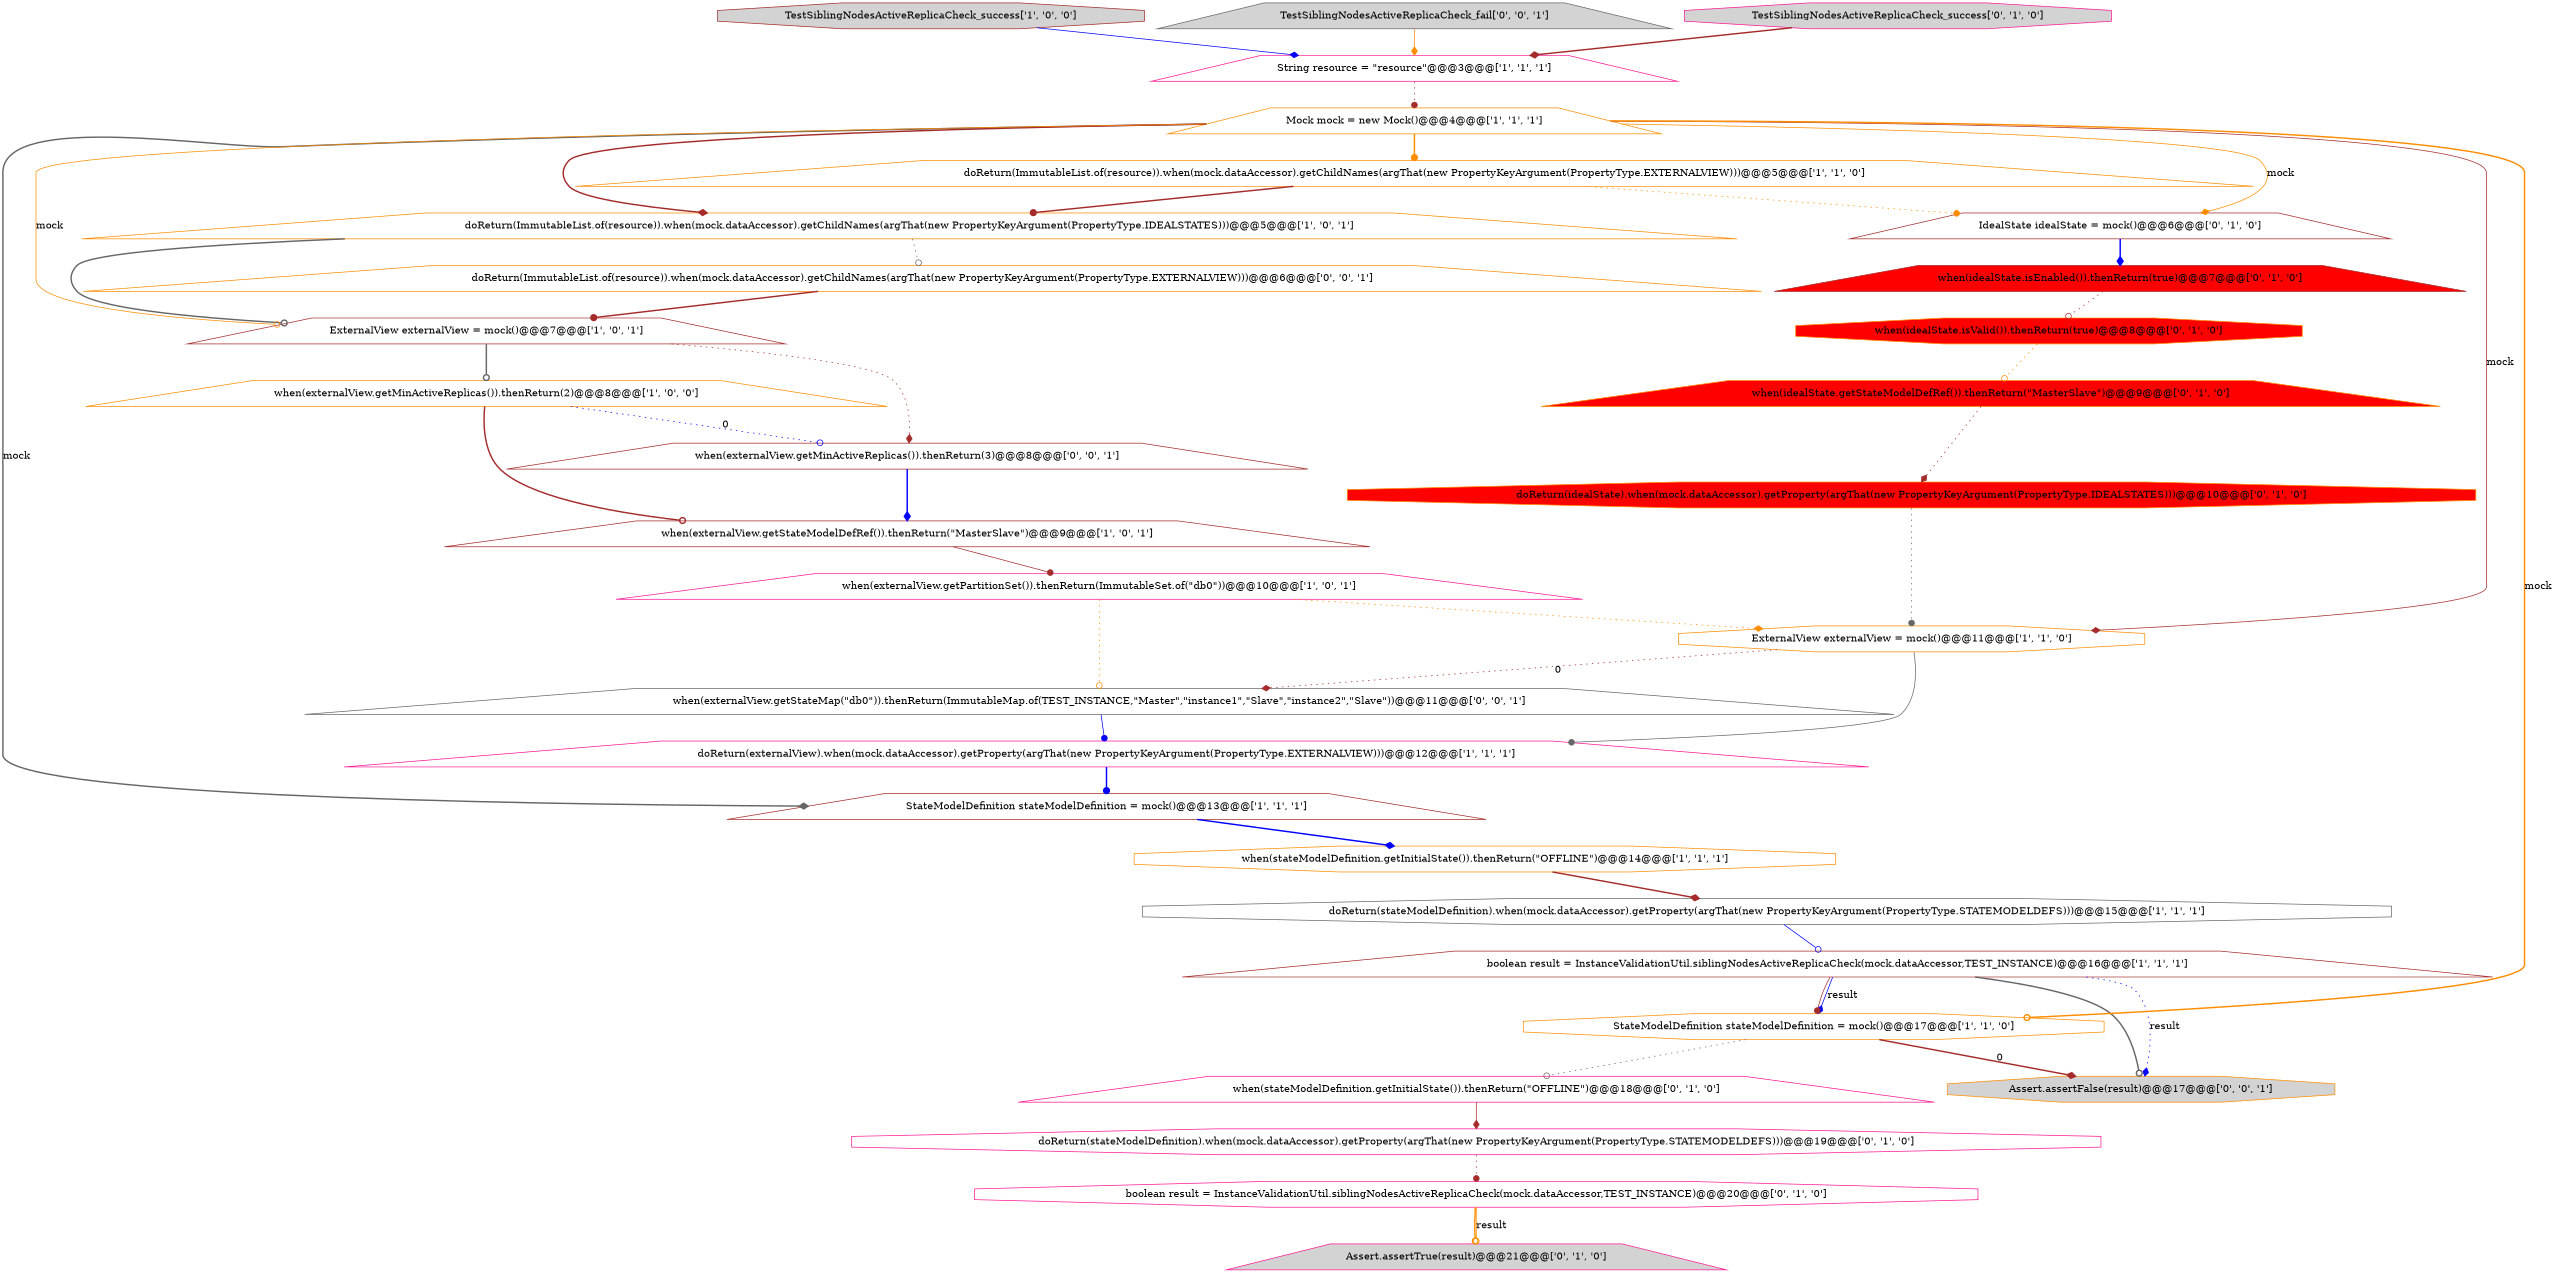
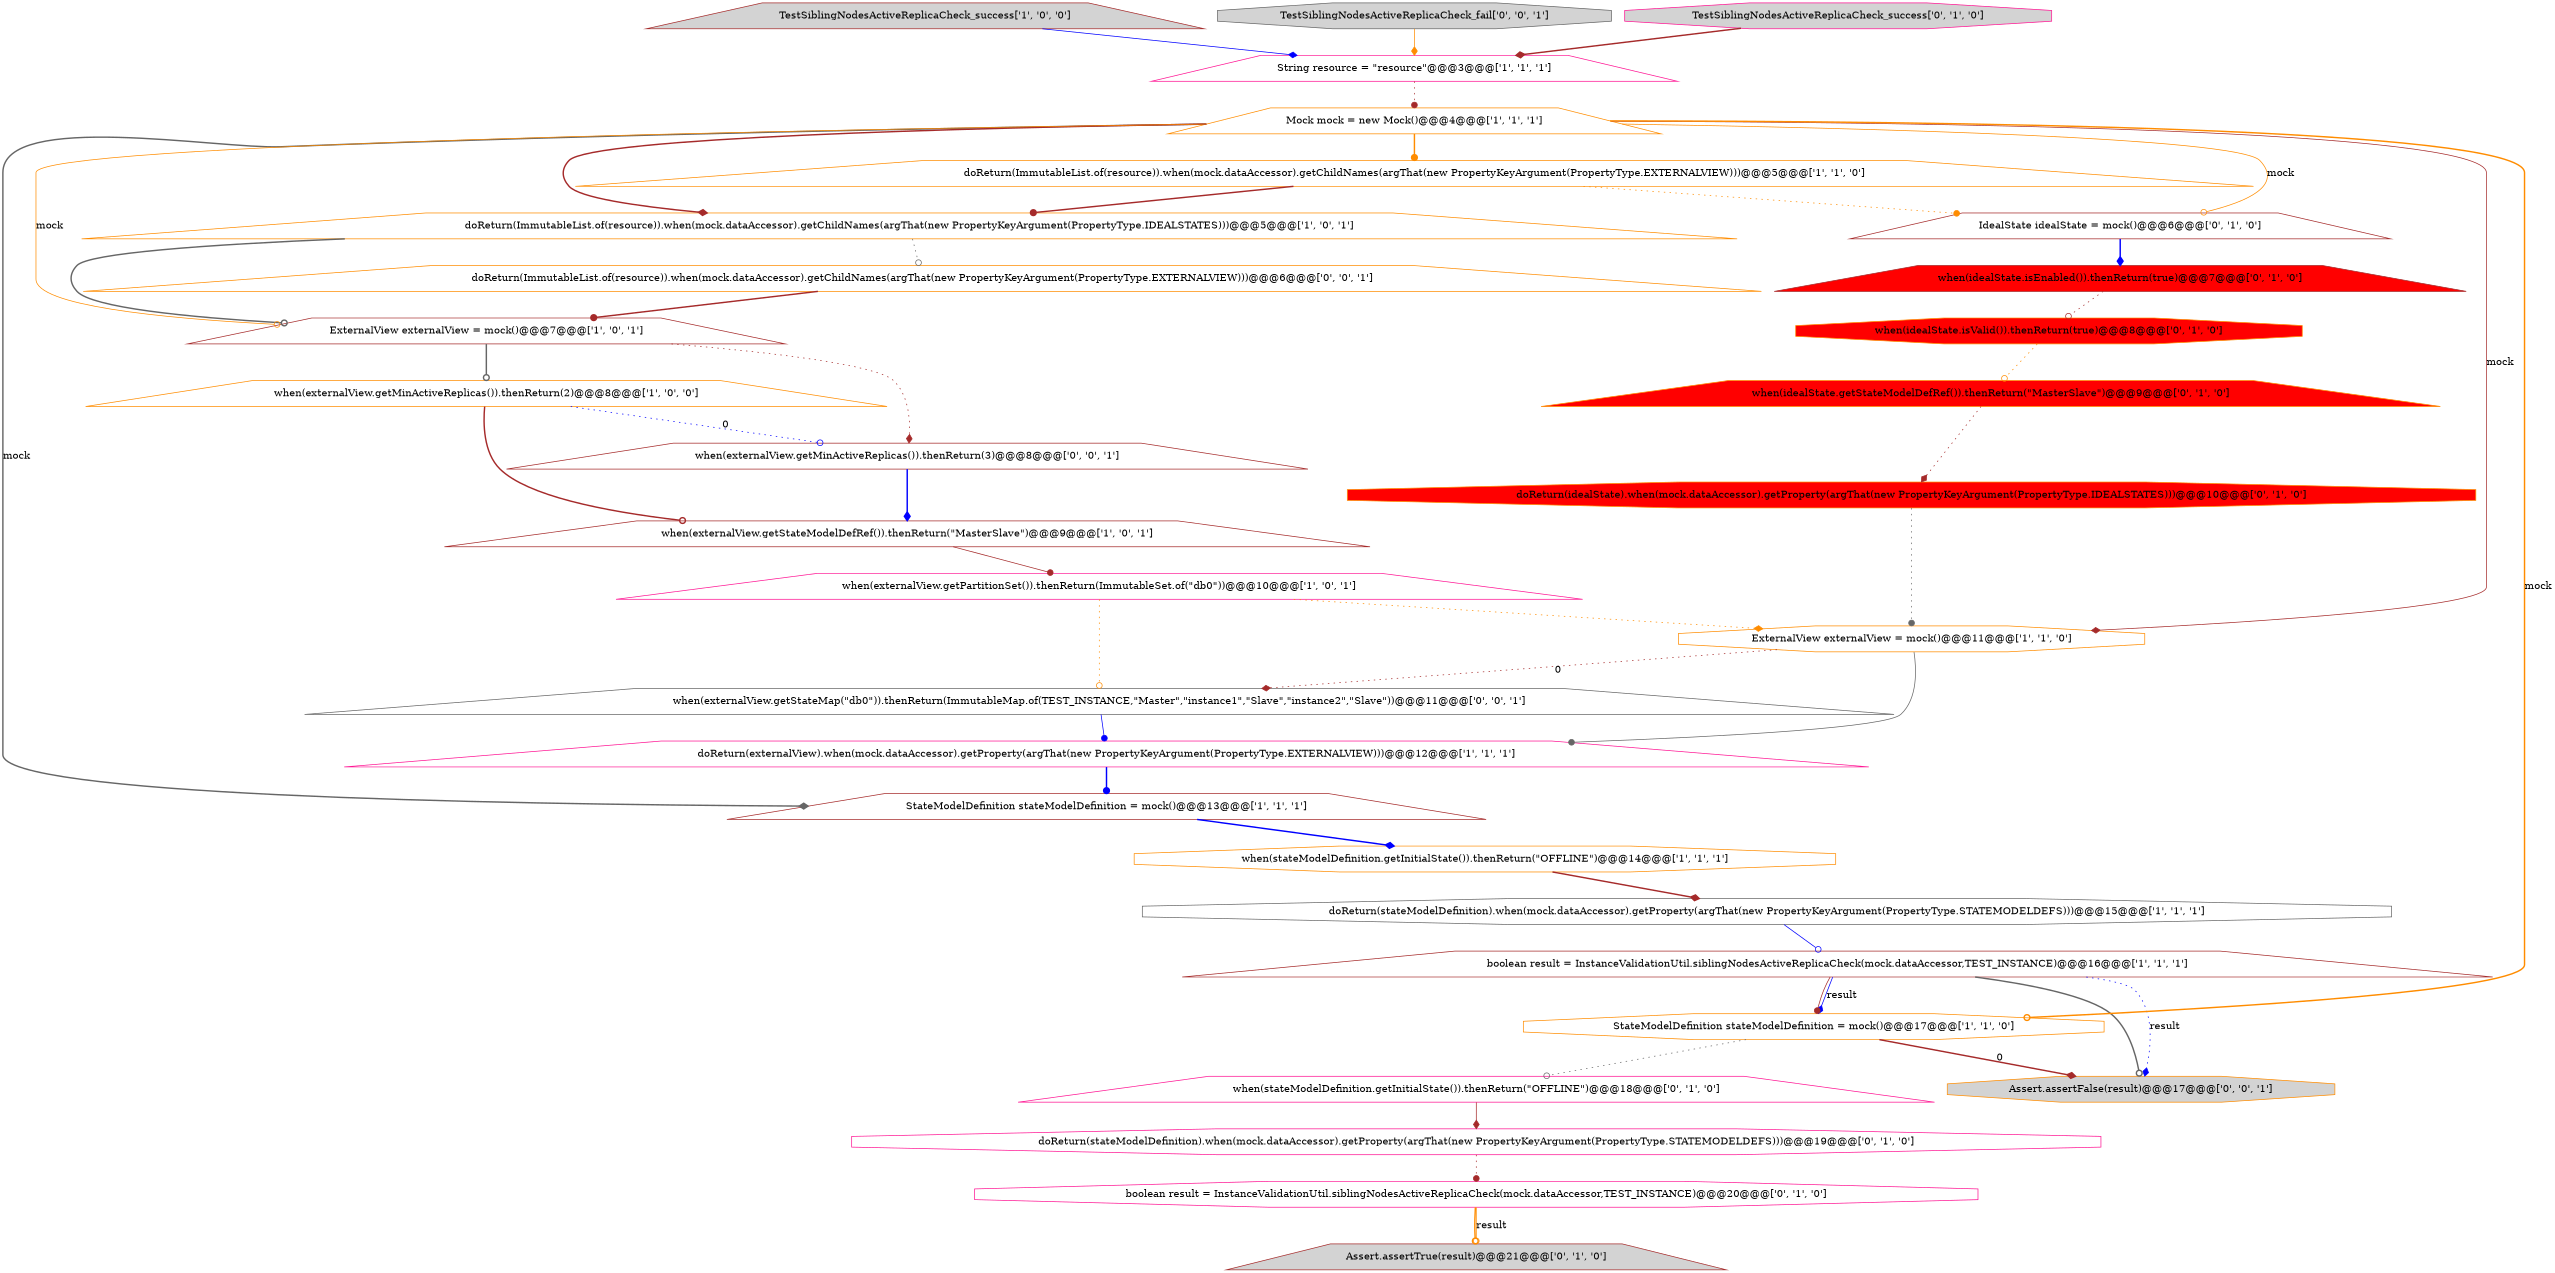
(931, 16) -> (925, 16)
(1414, 16) -> (1414, 16)
(1986, 134) -> (1988, 134)
(1476, 1257) -> (1476, 1257)
